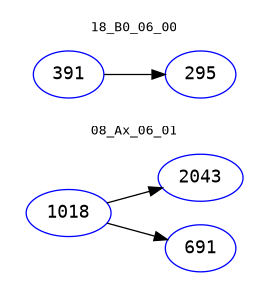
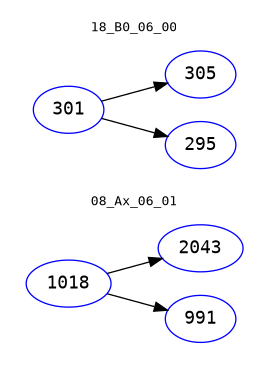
(69, 74) -> (69, 110)
none -> (201, 74)
(201, 248) -> (201, 319)
